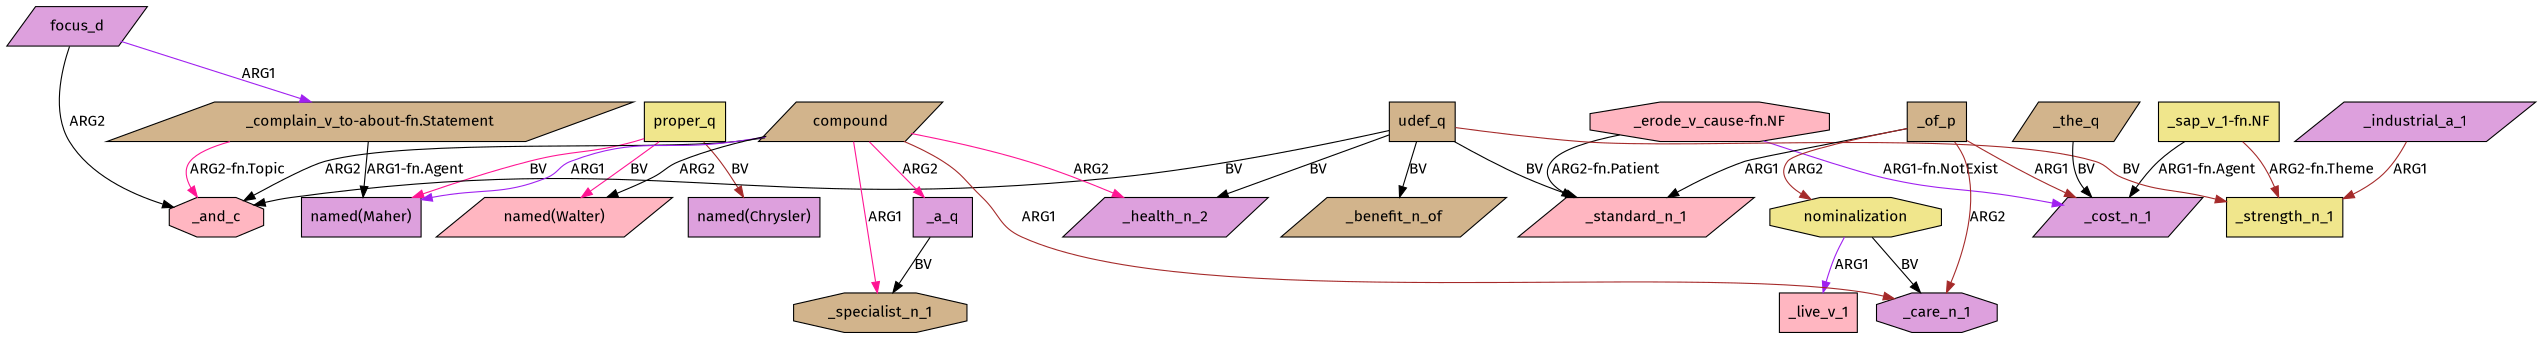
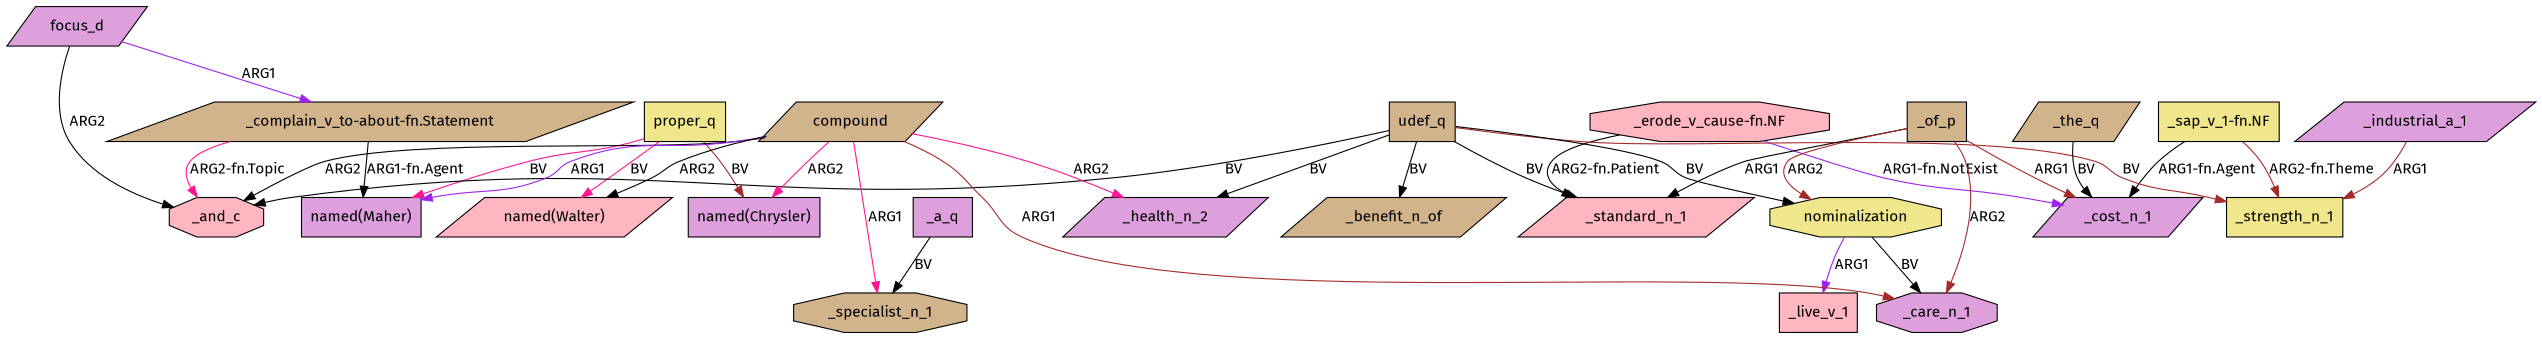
none -> (1623, 151)
(893, 166) -> (804, 165)
